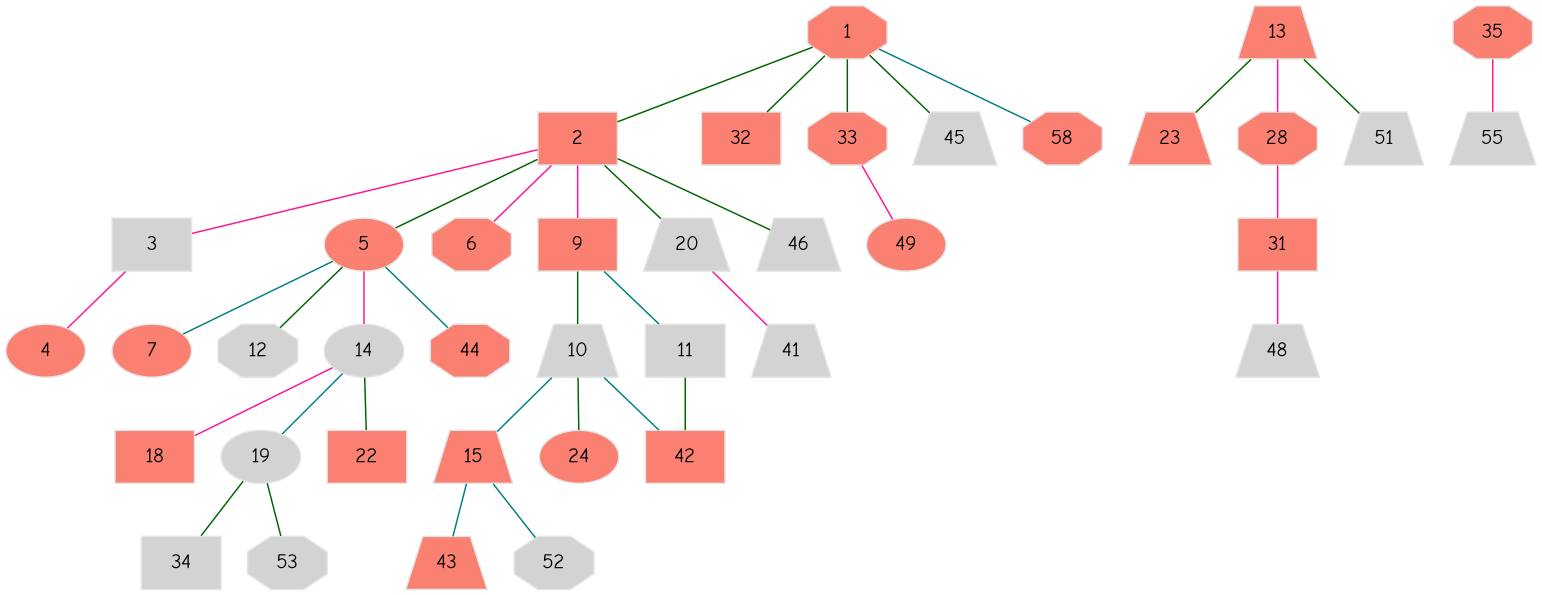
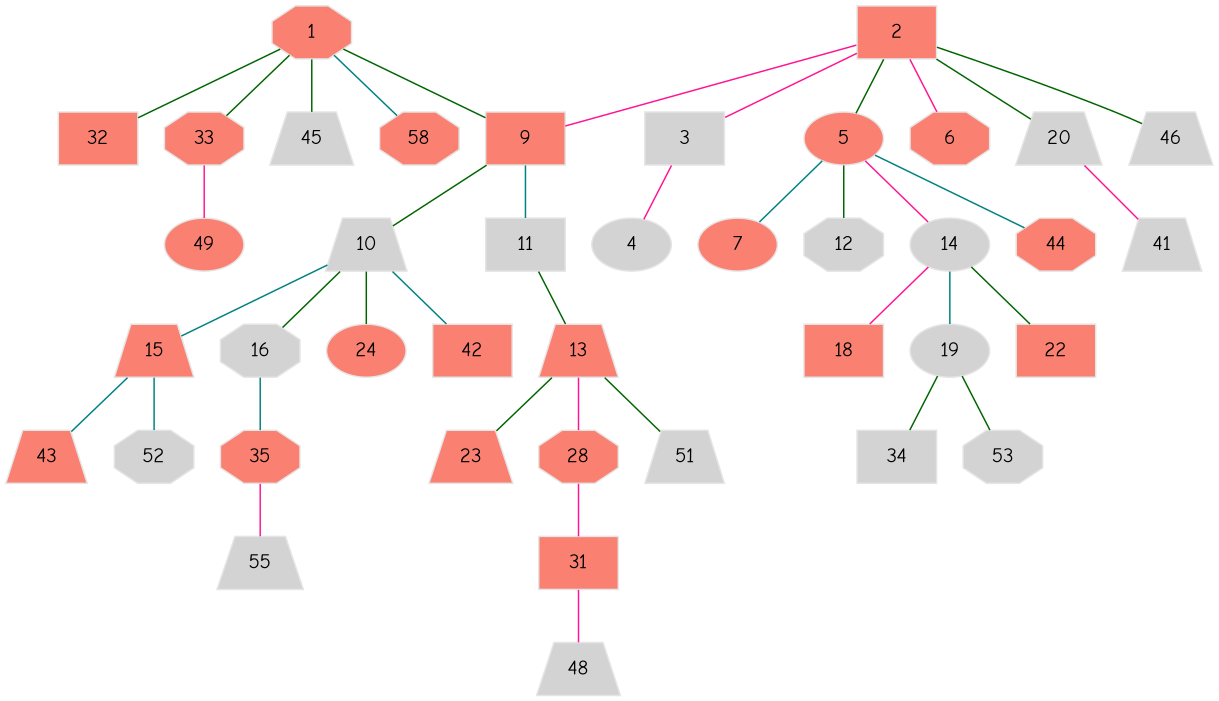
(715, 84) -> (414, 83)
(46, 351) -> (632, 245)
none -> (260, 351)
(685, 404) -> (552, 298)
